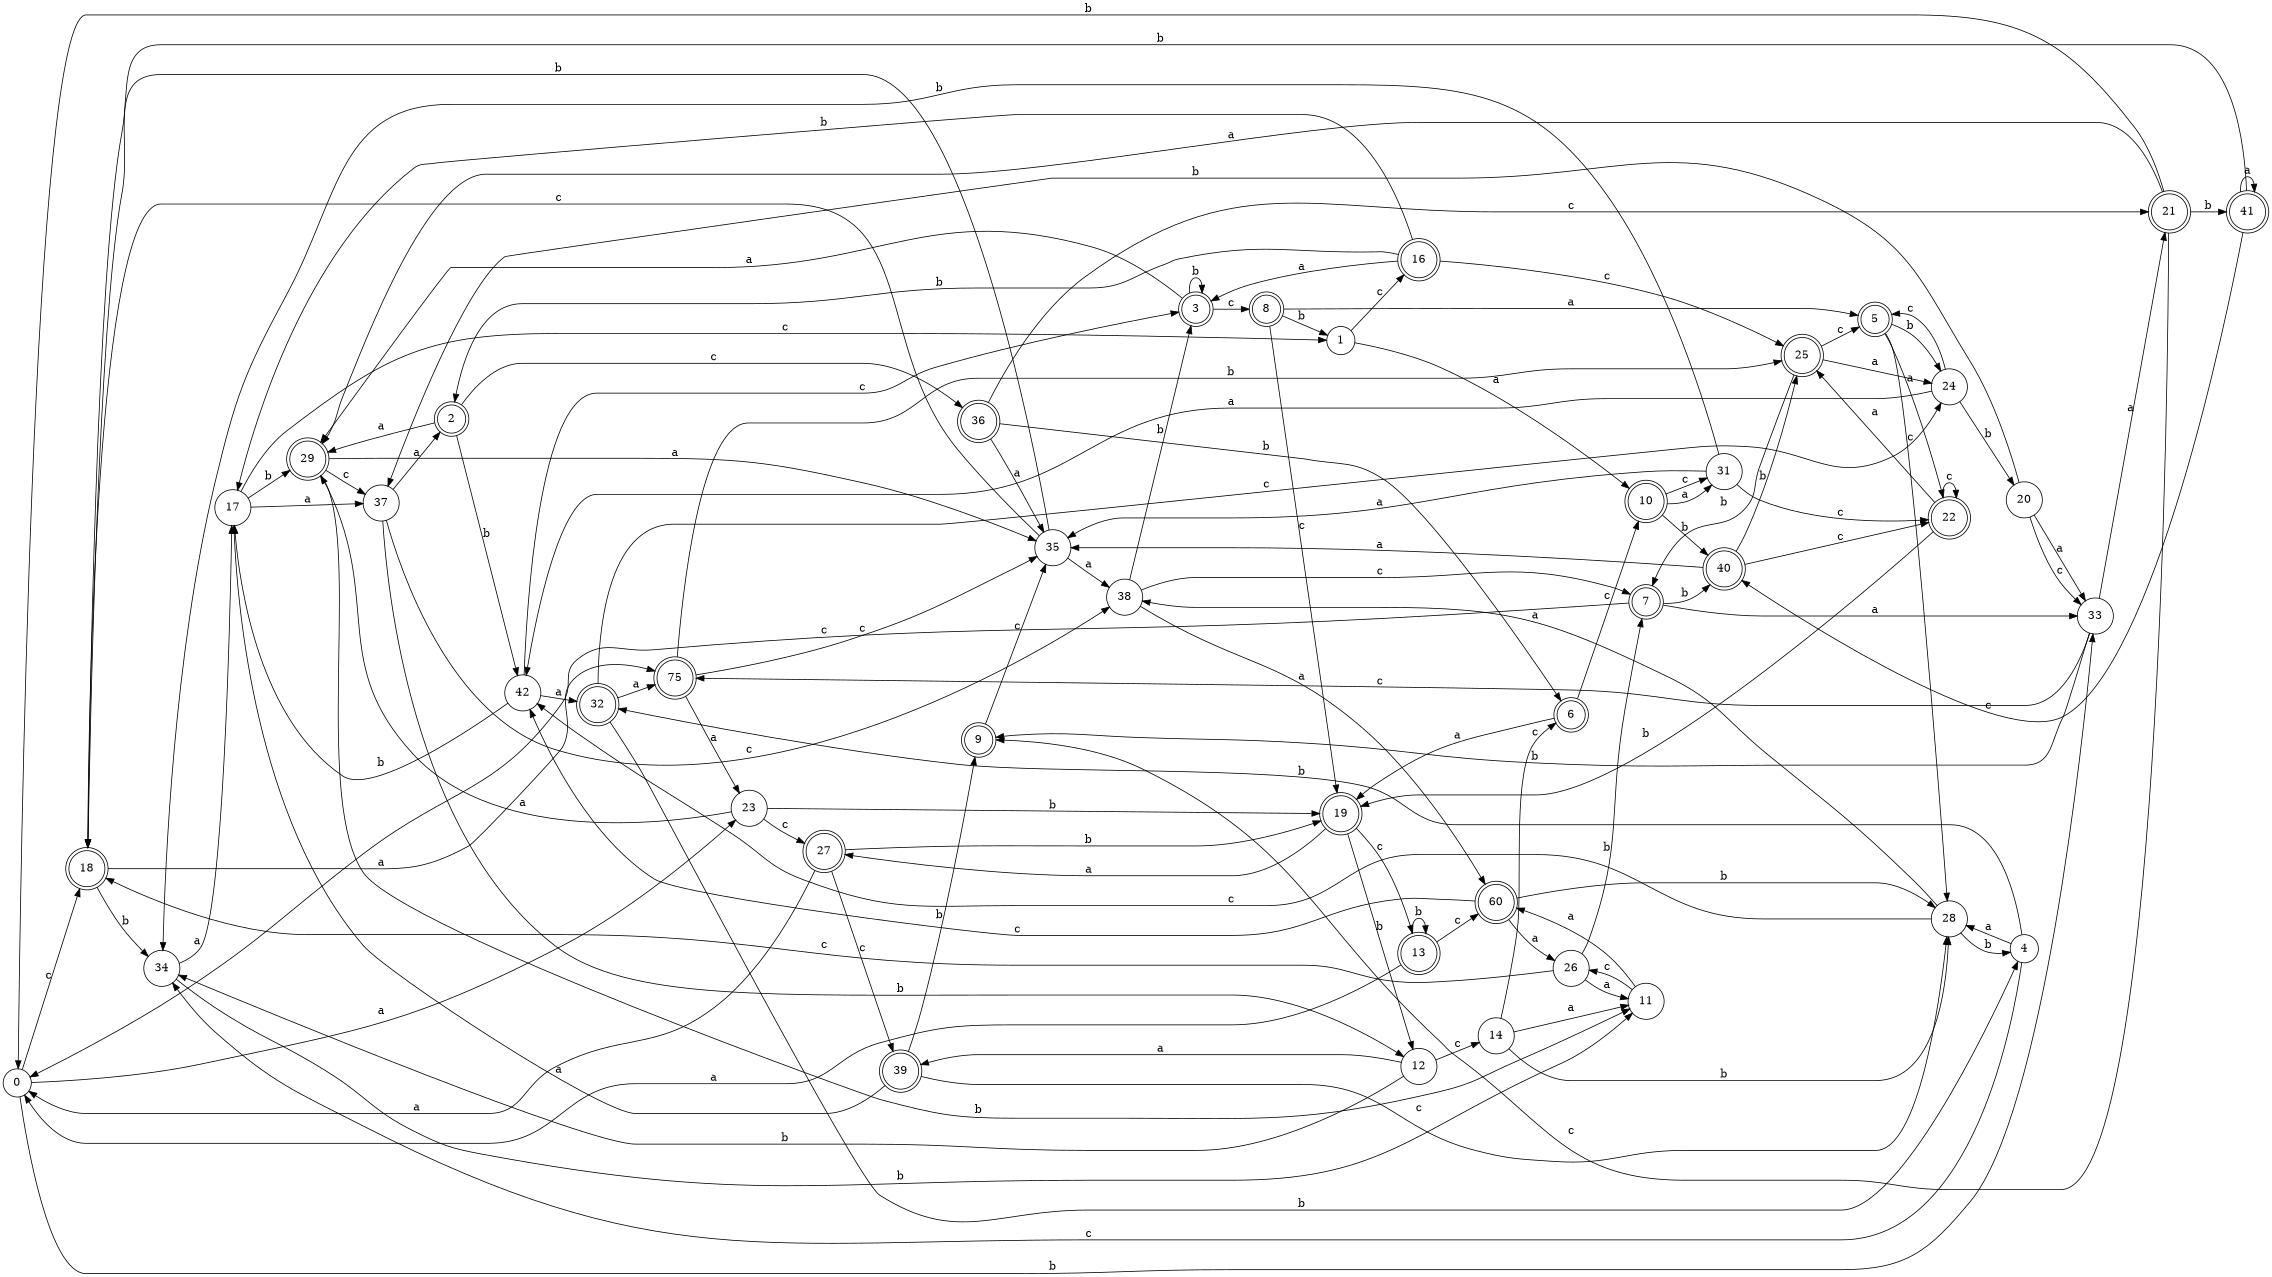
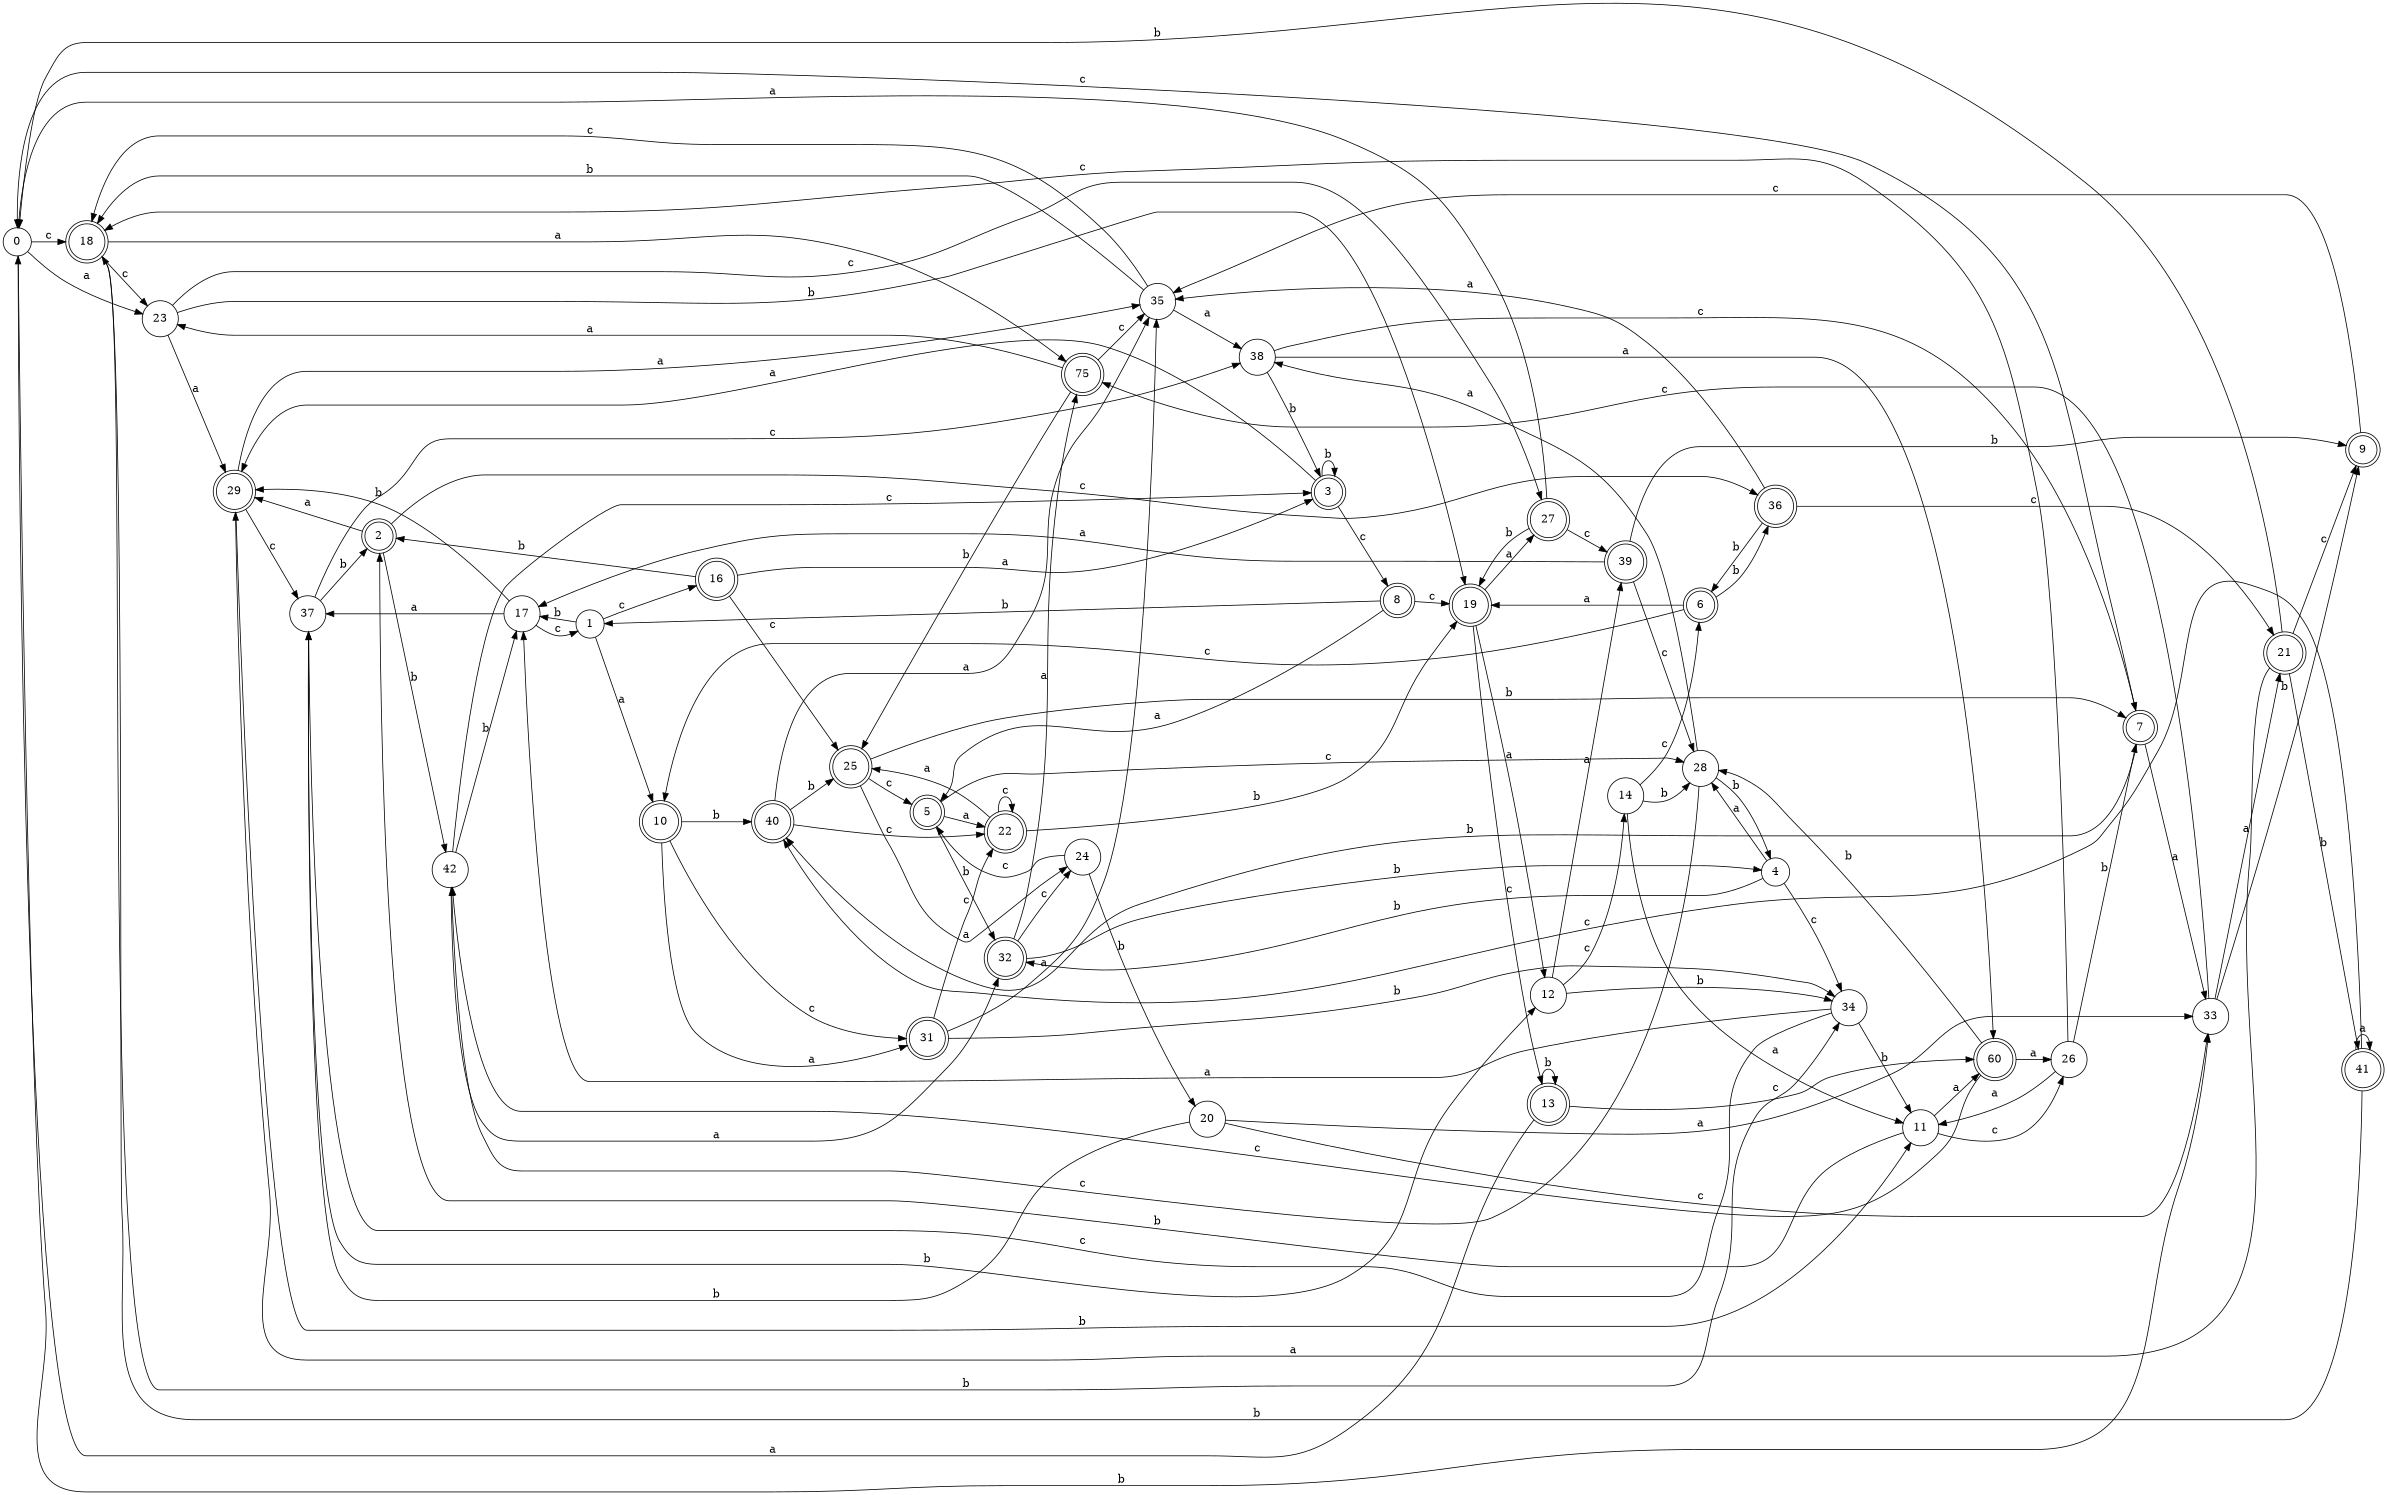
(763, 135) -> (562, 620)
none -> (122, 278)
(1918, 340) -> (963, 880)
(1161, 418) -> none
(417, 453) -> (344, 565)
(1724, 472) -> (927, 1038)
none -> (1746, 570)
(1380, 927) -> (1509, 755)
none -> (882, 1201)
none -> (906, 1231)
